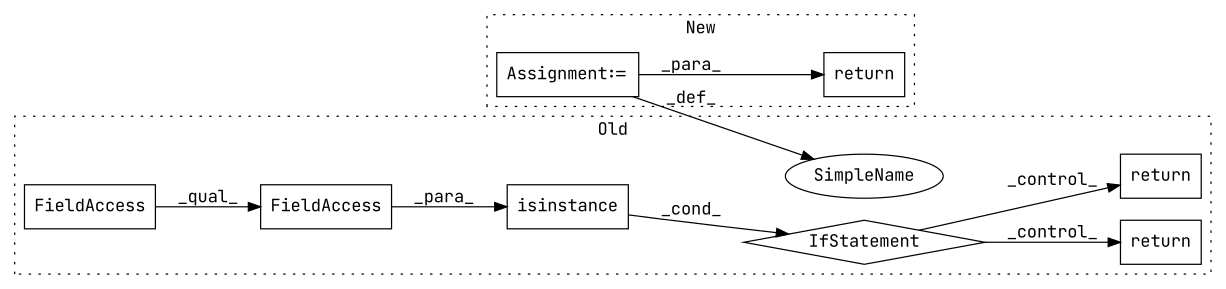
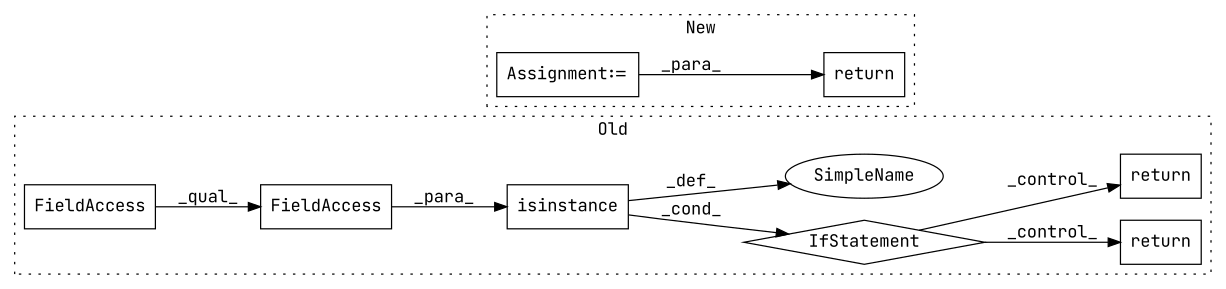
(717, 126) -> (703, 193)
